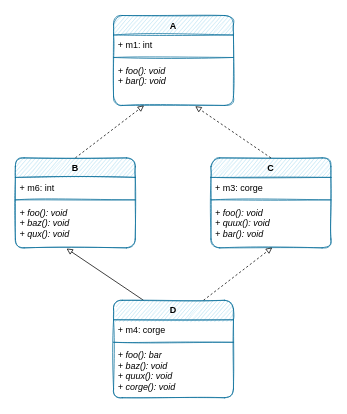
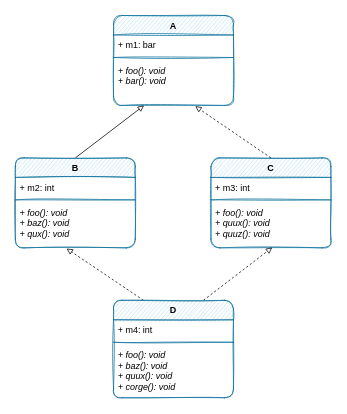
(136, 45) -> (137, 45)
(109, 132) -> (109, 132)
(38, 188) -> (38, 188)
(239, 188) -> (233, 188)
(243, 213) -> (243, 213)
(106, 275) -> (106, 275)
(142, 330) -> (136, 330)
(144, 356) -> (146, 356)
